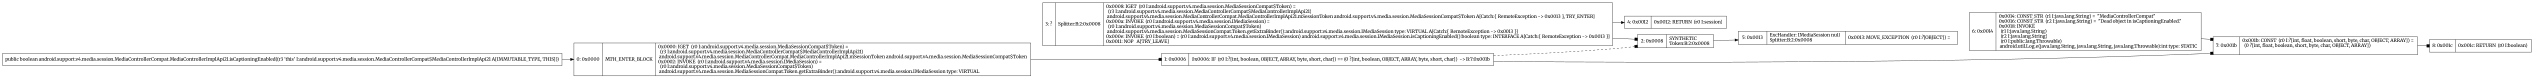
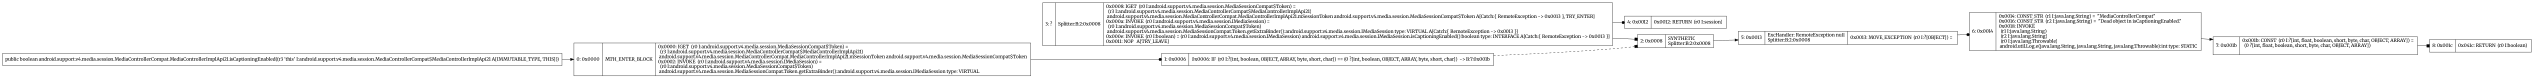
(1617, 23) -> (1617, 23)
(1805, 35) -> (1806, 35)
none -> (1962, 35)
(2205, 39) -> (2205, 39)
(2030, 41) -> (2028, 41)
(1689, 43) -> (1689, 43)
(2493, 46) -> (2493, 46)
(1095, 59) -> (1095, 59)
(1852, 61) -> none
